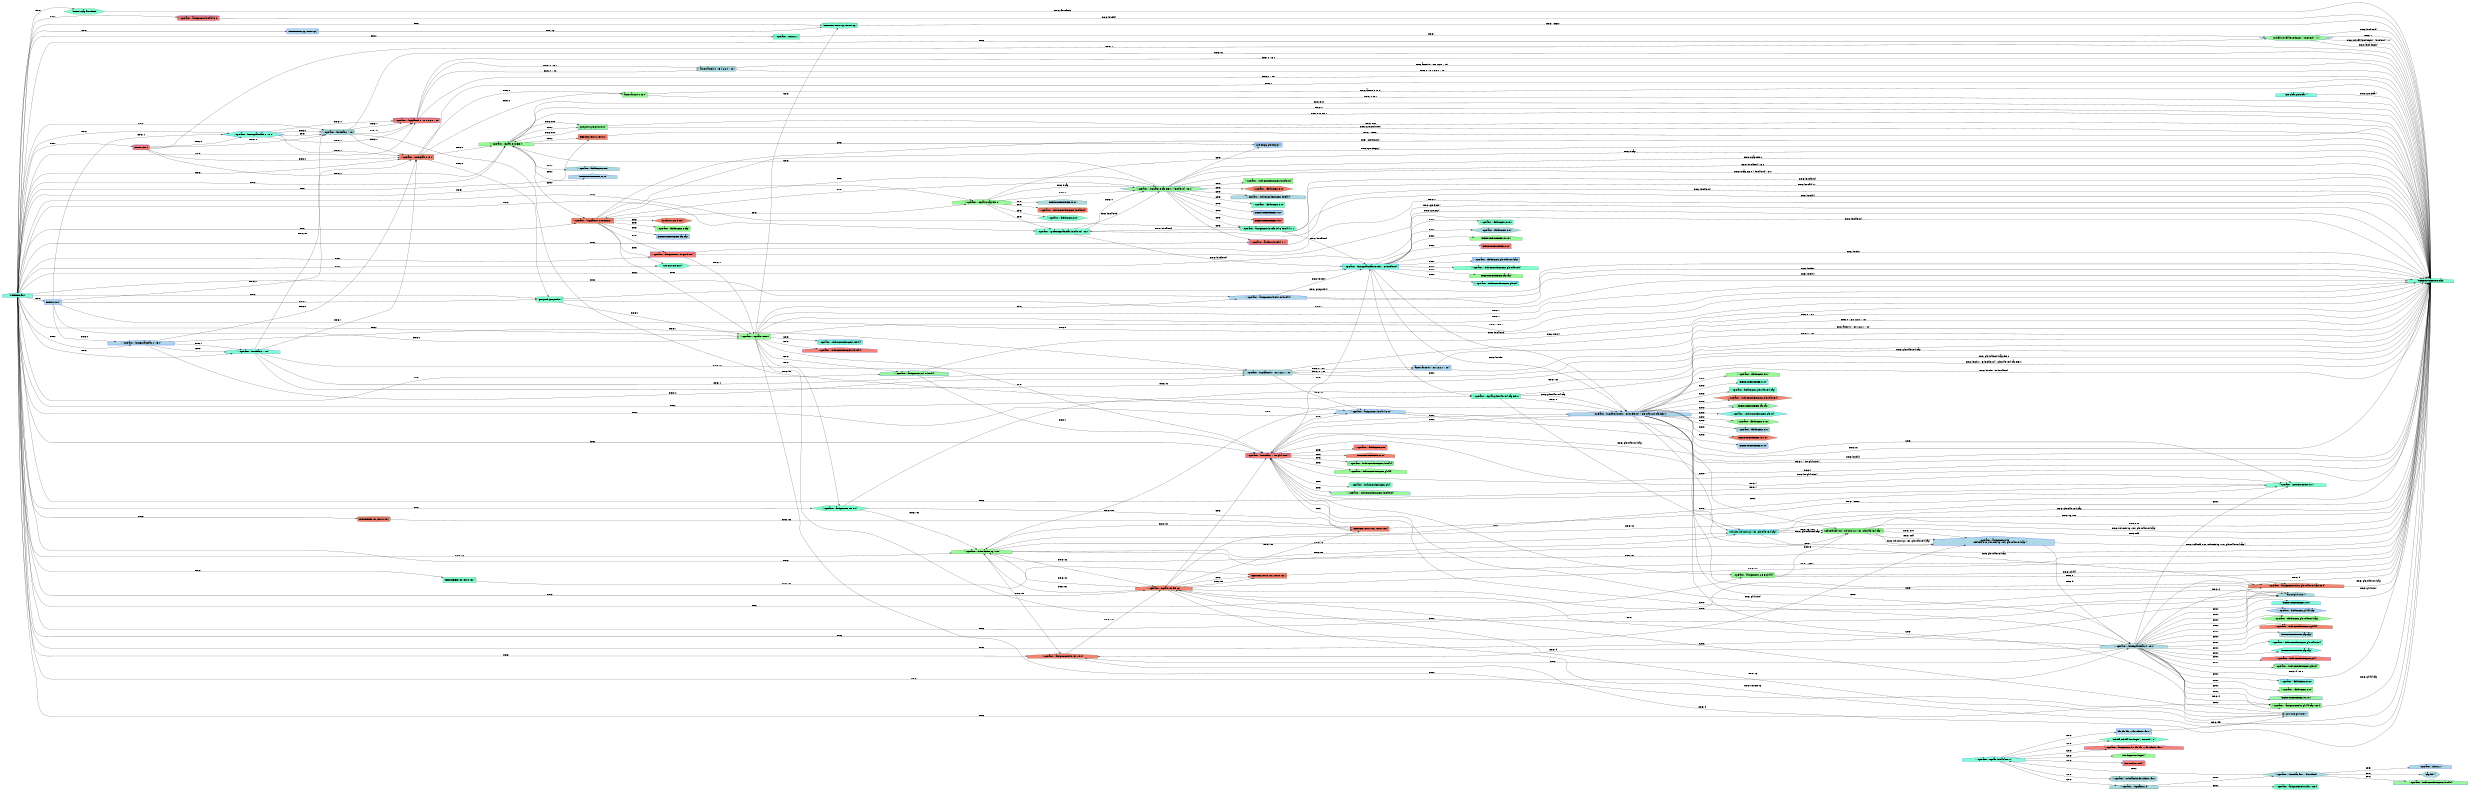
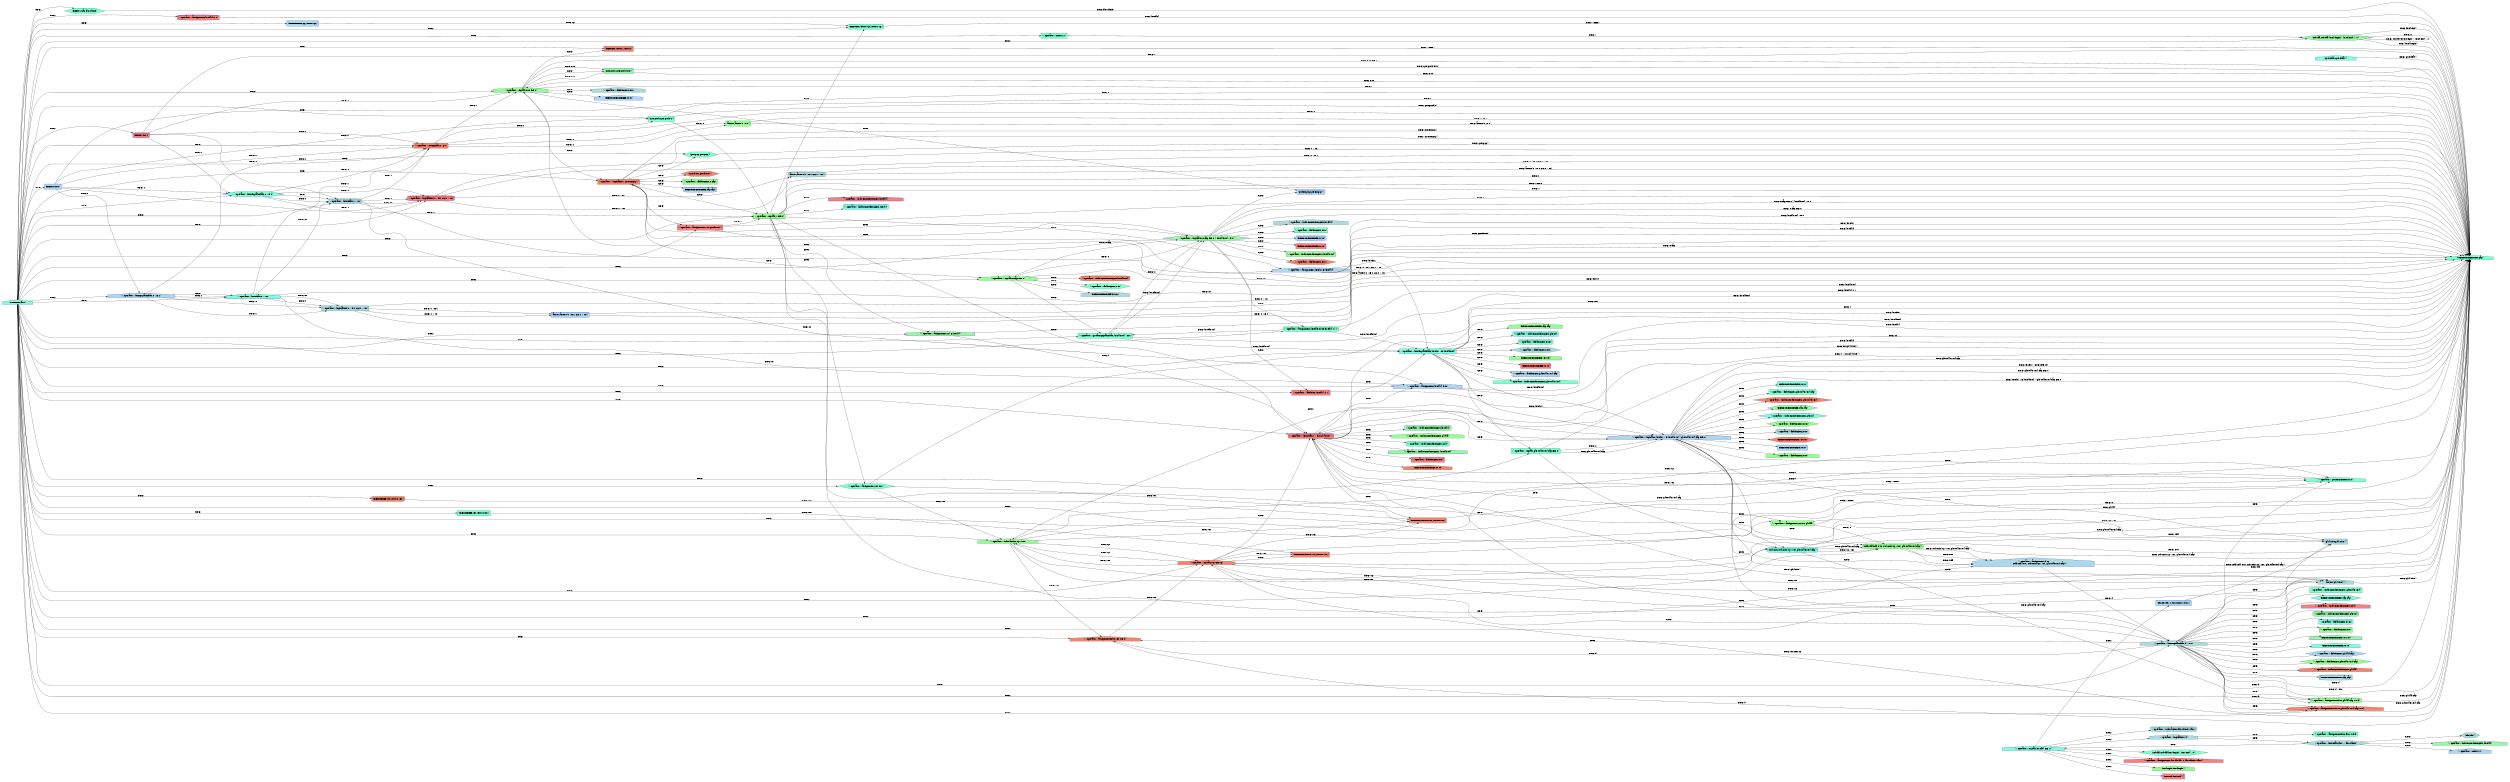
(1315, 395) -> (835, 370)
(460, 555) -> (474, 534)
(1752, 601) -> (1800, 576)
(1762, 653) -> (1782, 543)
(2430, 775) -> (2470, 735)
